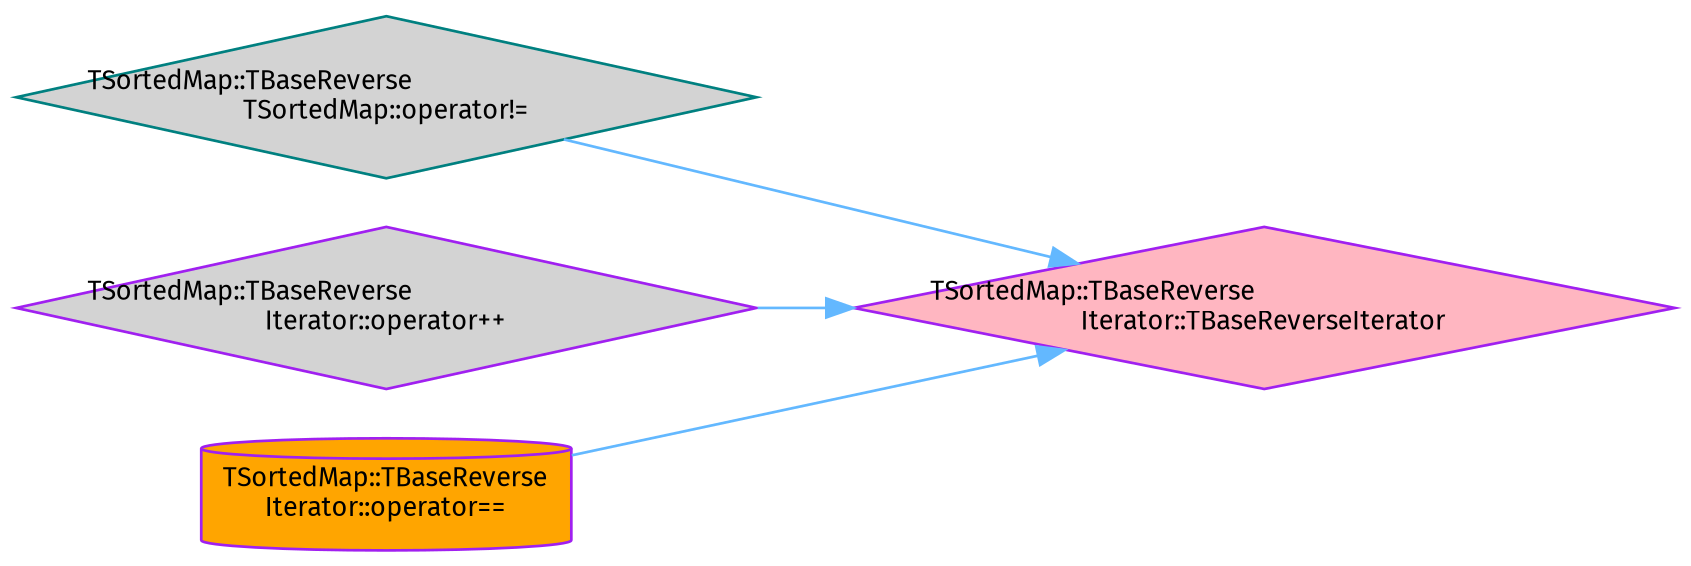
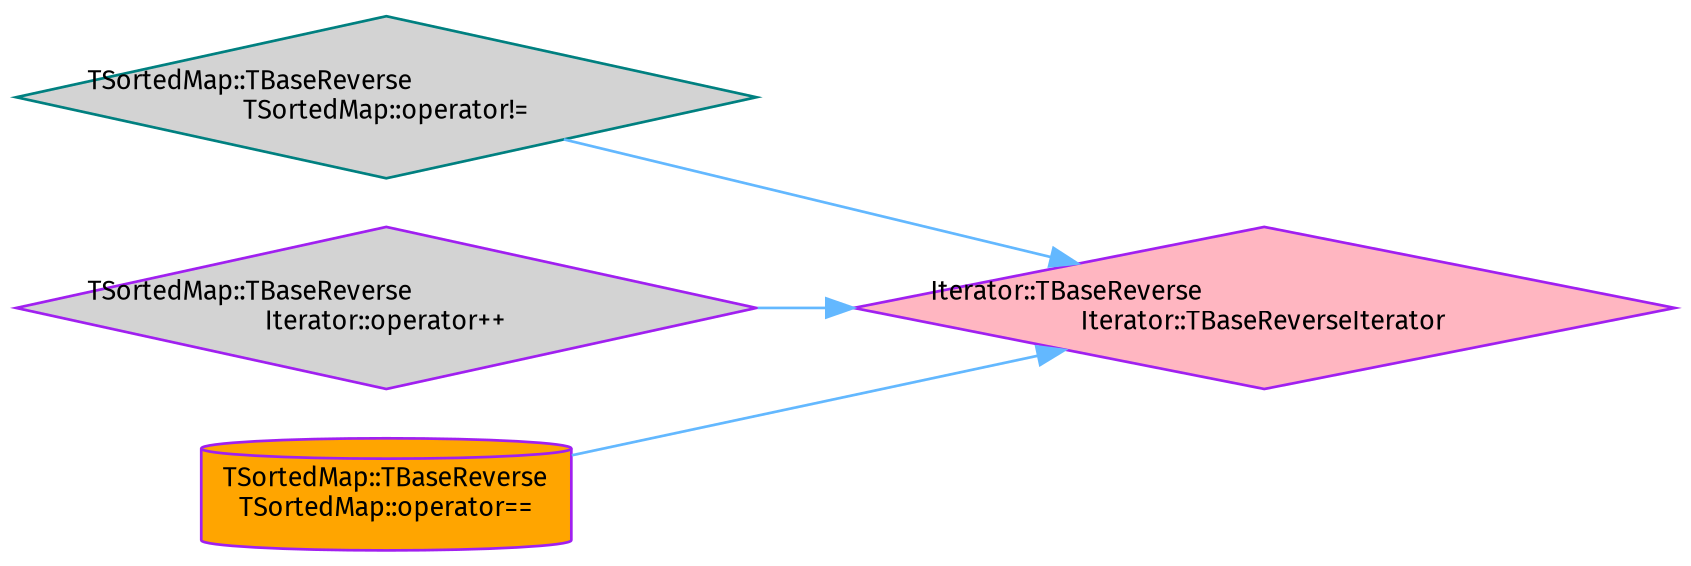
(1264, 308) -> (1264, 308)
(386, 494) -> (386, 494)
